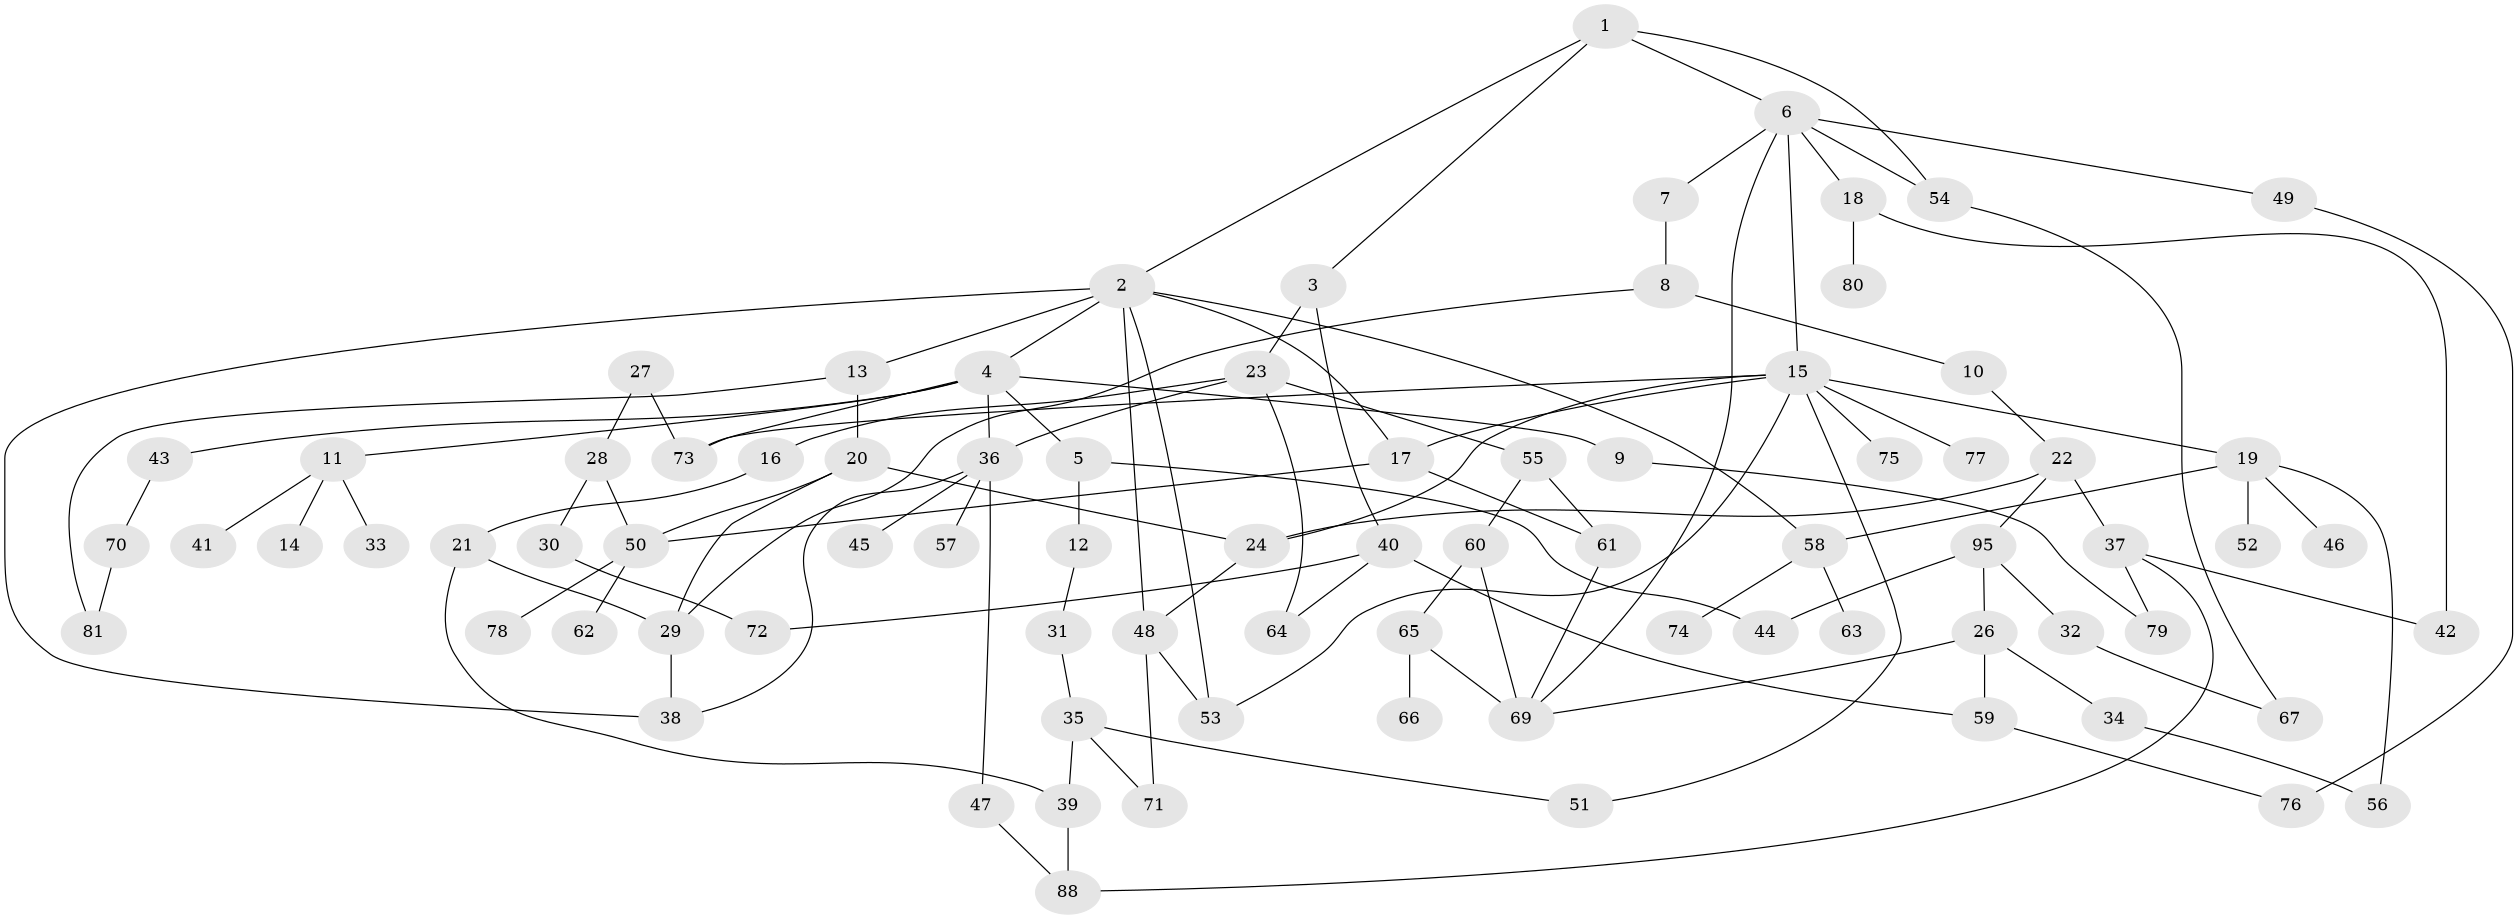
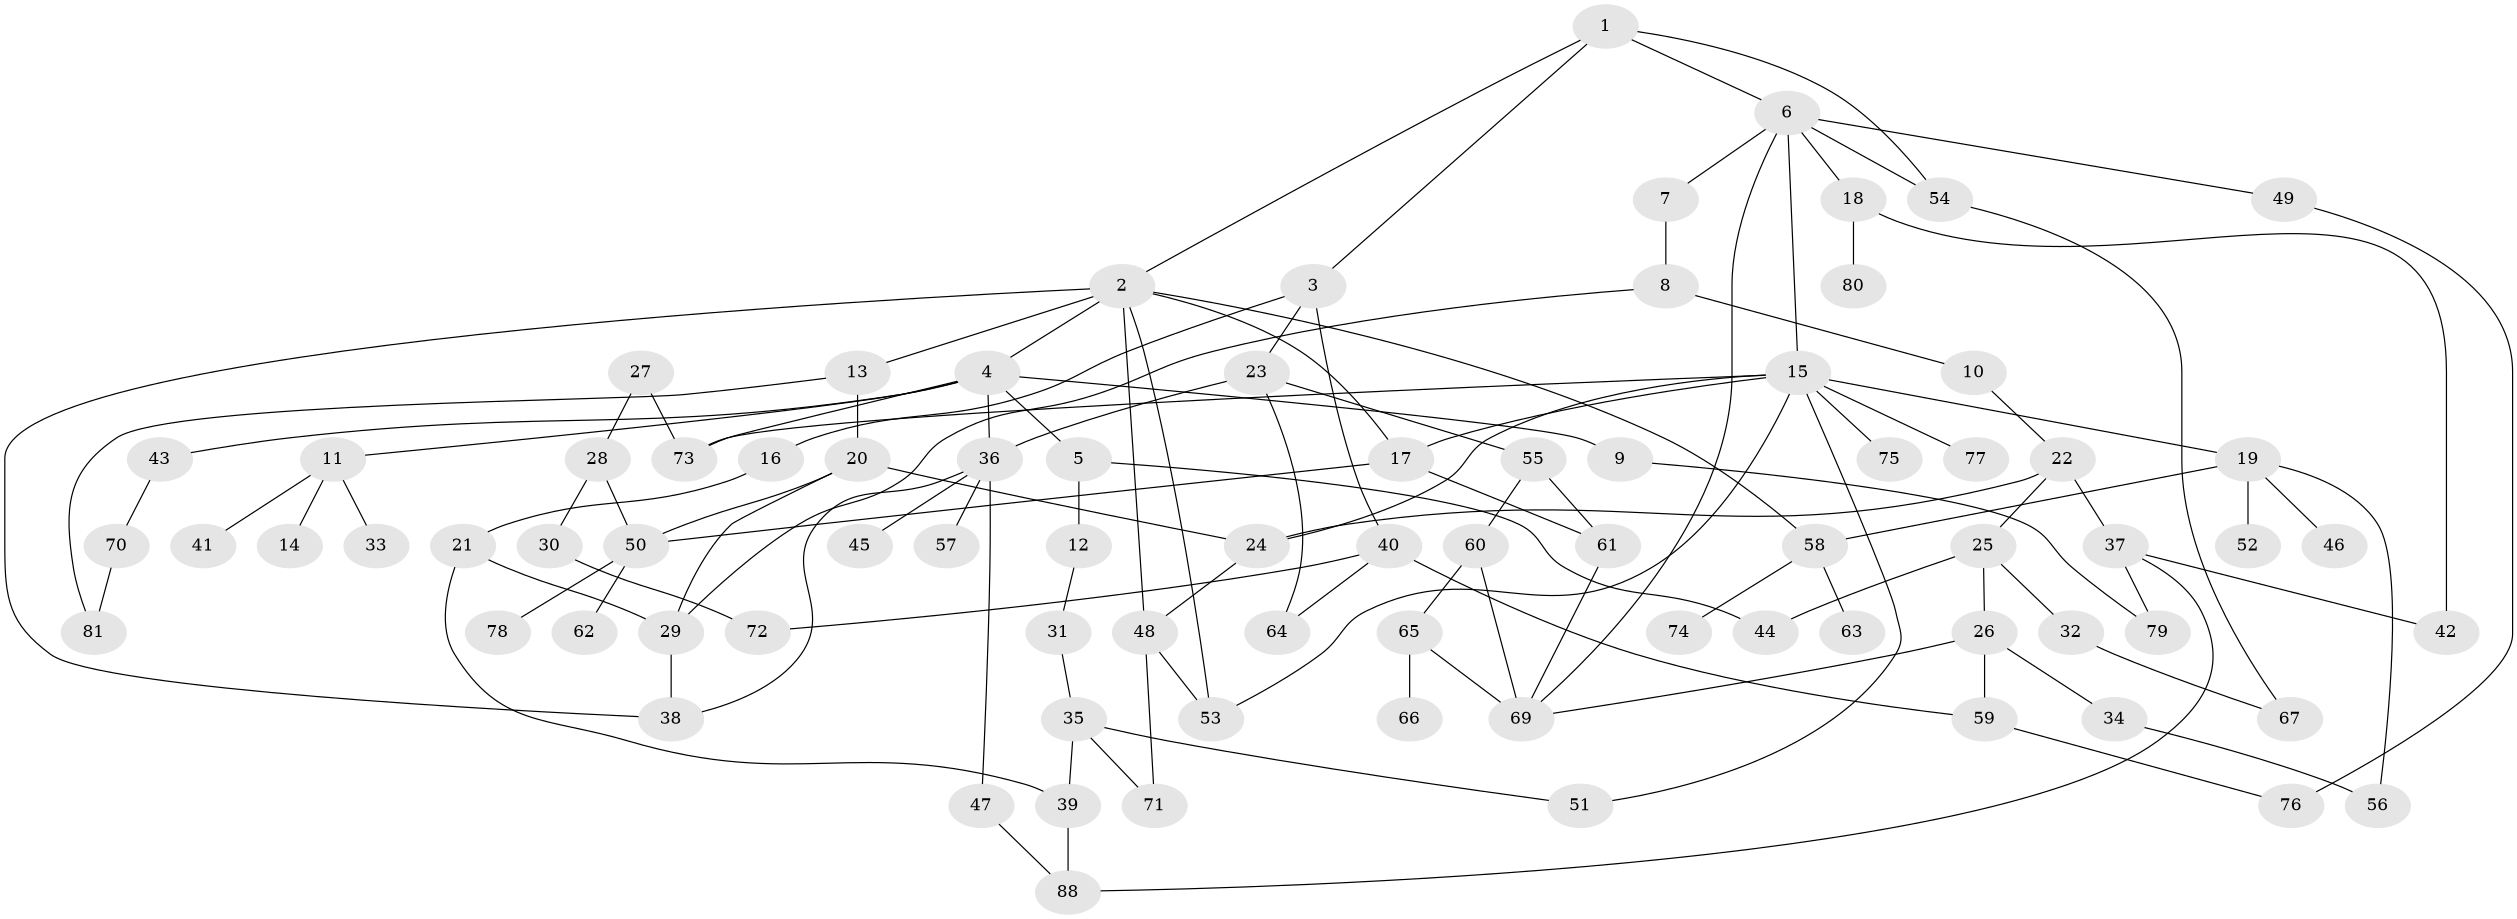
(1009, 406) -> (1046, 389)
(1983, 546) -> (1983, 546)
